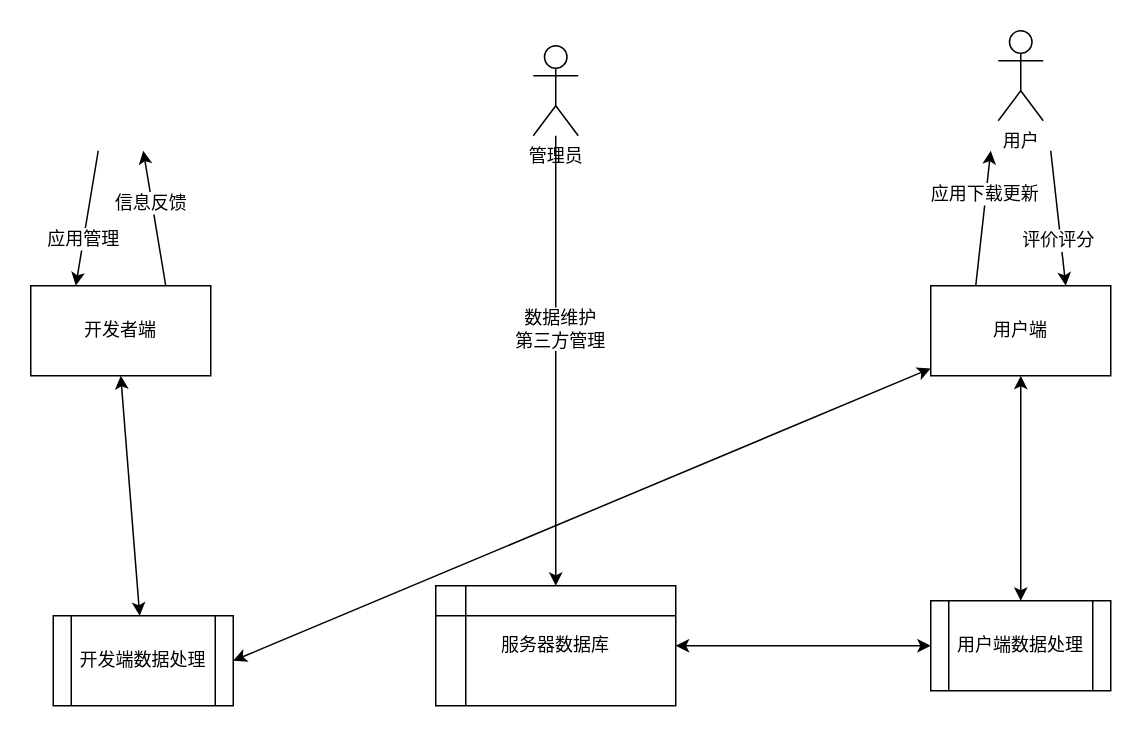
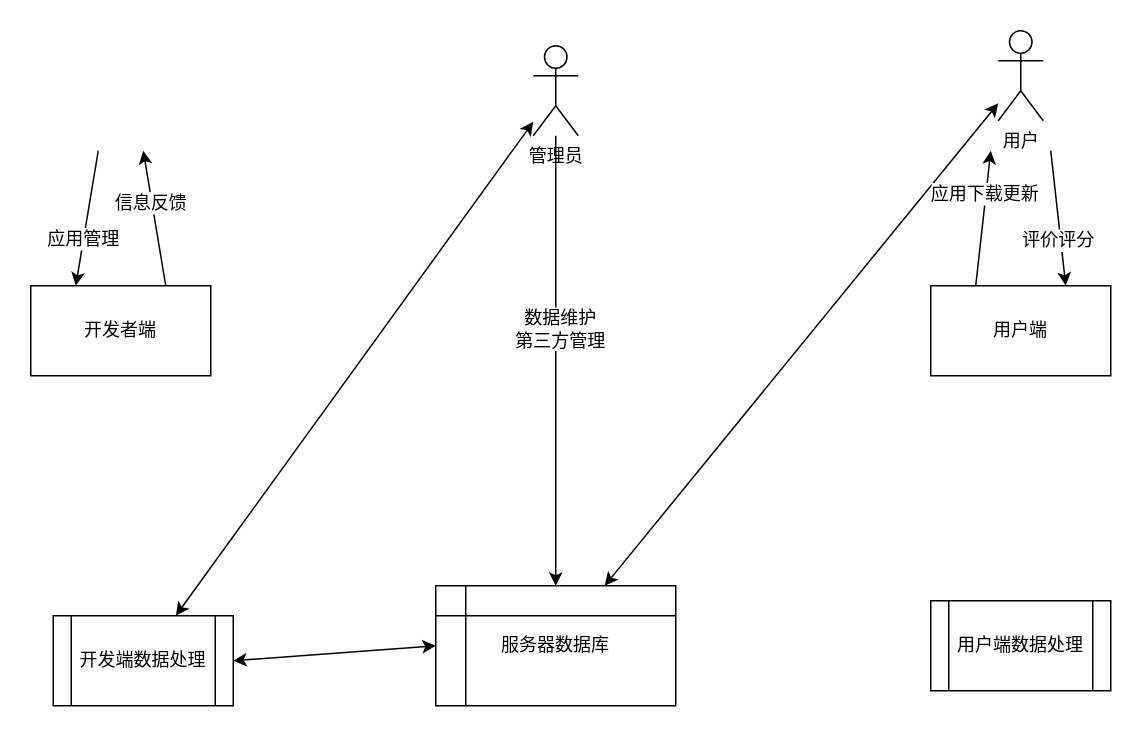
(1021, 489) -> none
(130, 496) -> (355, 369)
(470, 562) -> (334, 653)
(803, 646) -> (849, 286)
